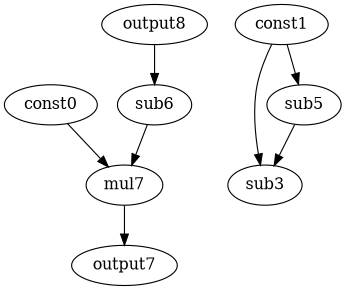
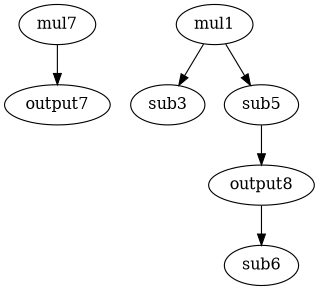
(282, 25) -> (215, 25)
(51, 105) -> none
(142, 140) -> none
(287, 140) -> (261, 140)
